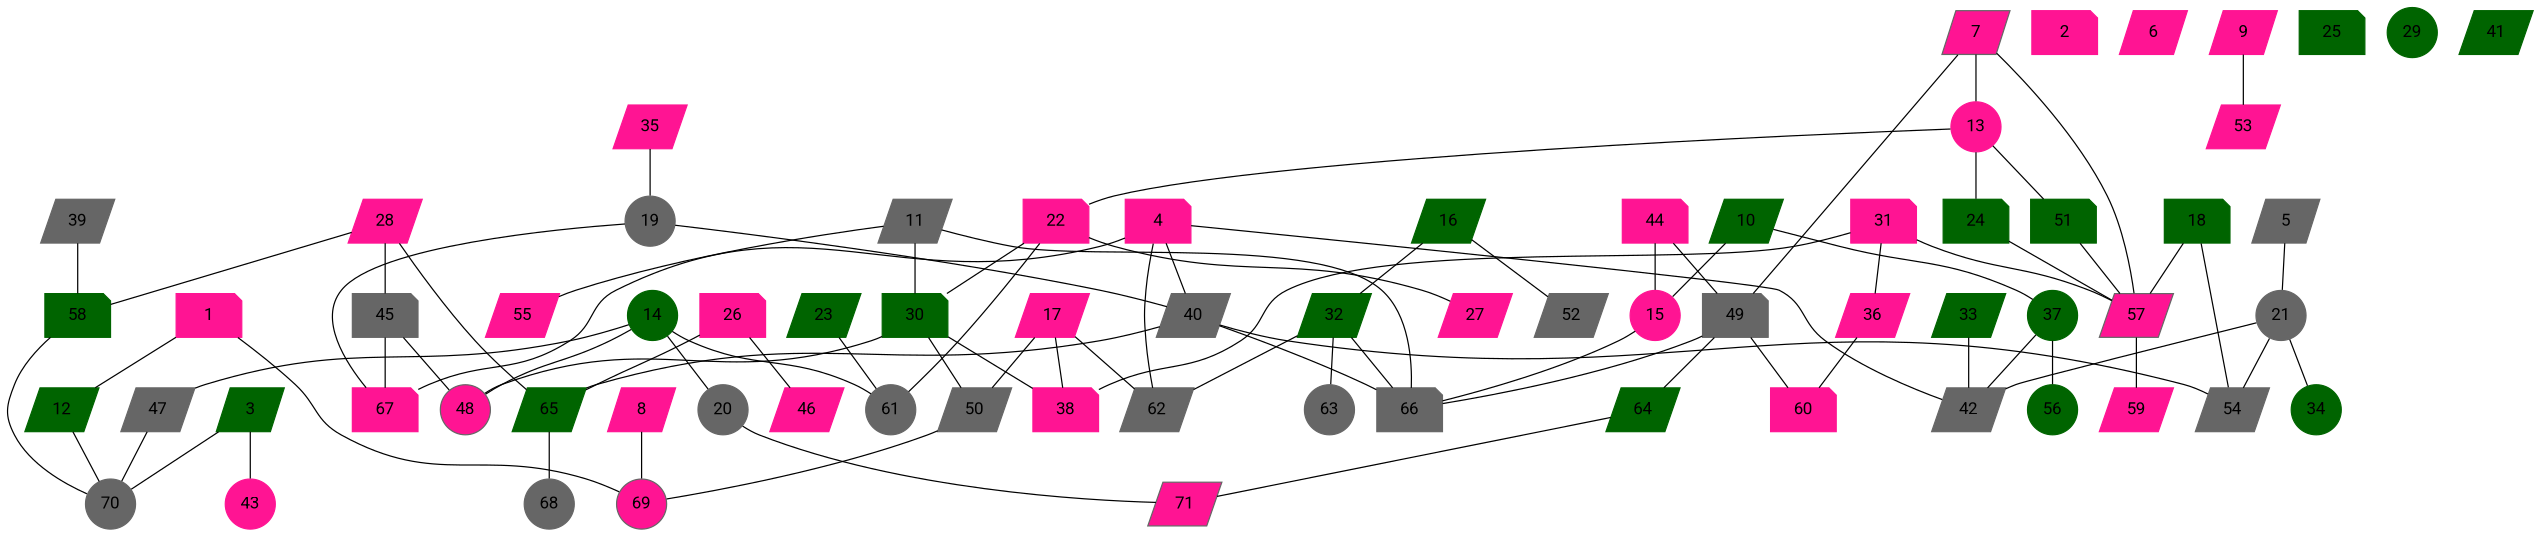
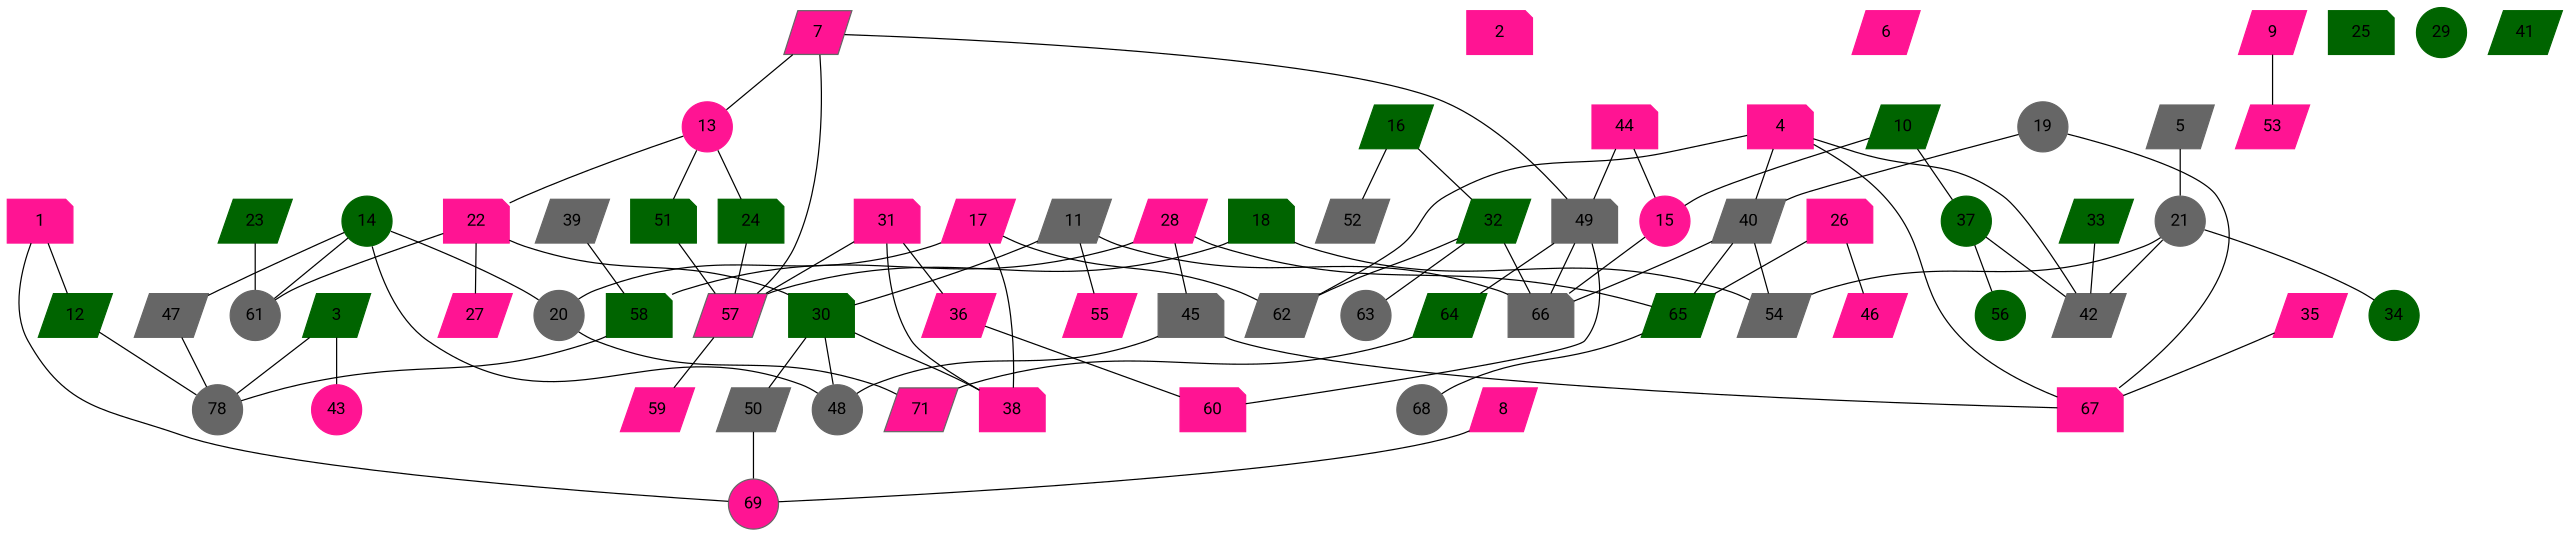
(650, 172) -> (2199, 365)
(1013, 363) -> (749, 265)
(465, 410) -> (837, 410)
(111, 504) -> (218, 410)
